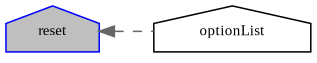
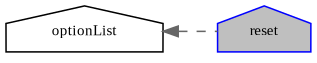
(134, 31) -> (198, 31)
